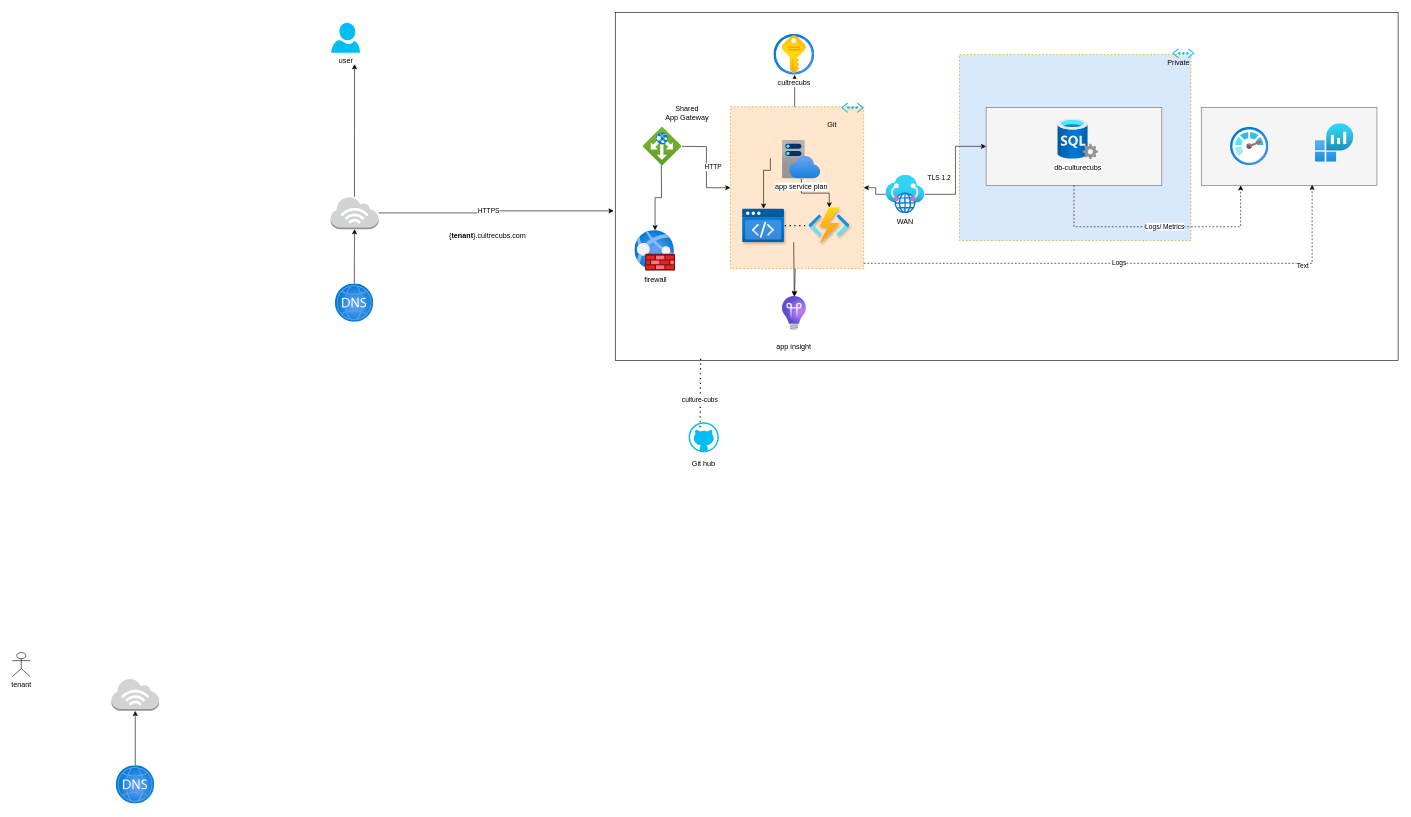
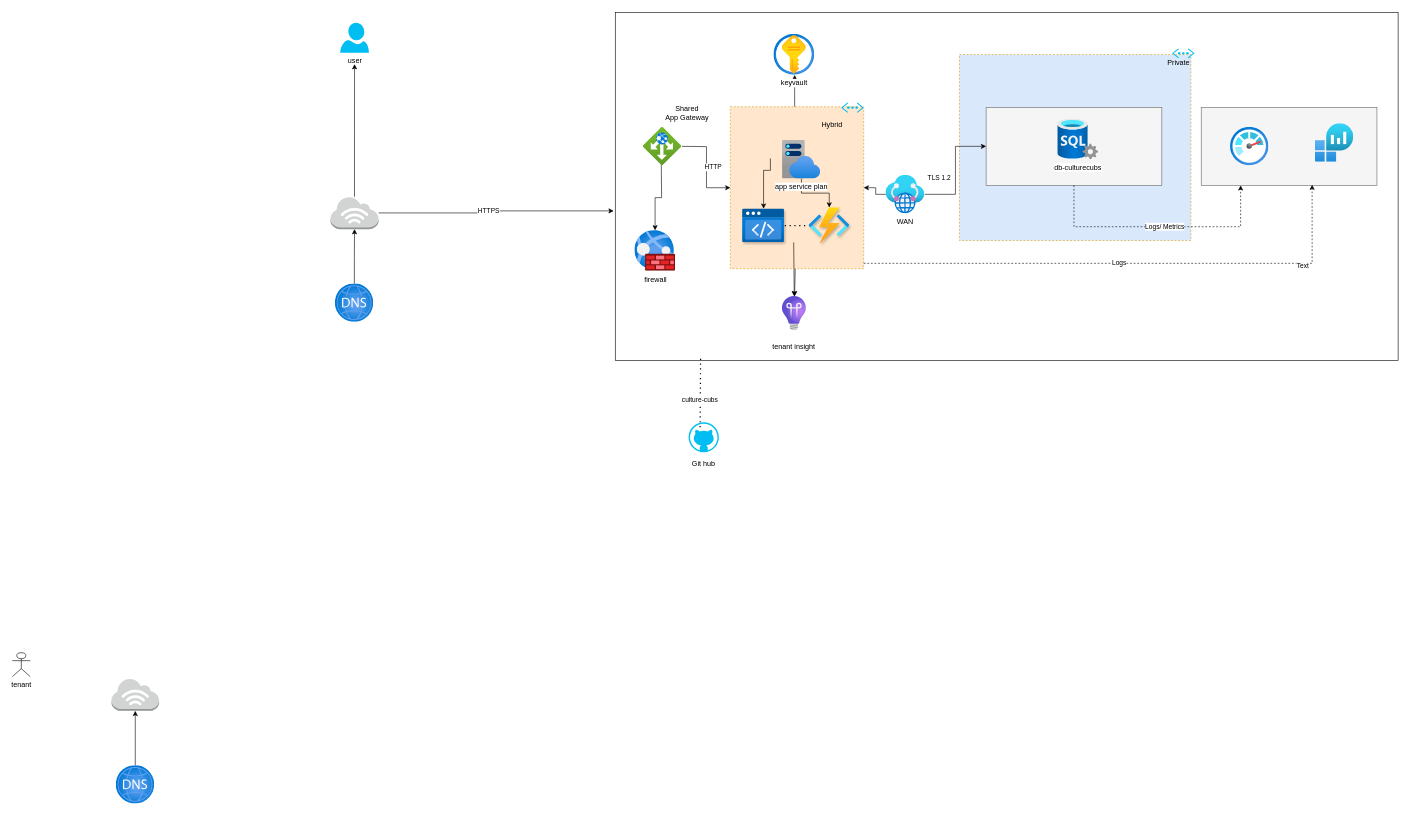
(346, 38) -> (355, 38)
(794, 83) -> (794, 83)
(832, 125) -> (832, 125)
(488, 236) -> none
(794, 342) -> (794, 342)
